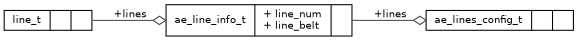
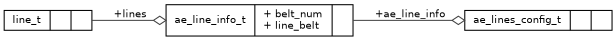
(293, 14) -> (293, 14)
(389, 15) -> (409, 15)
